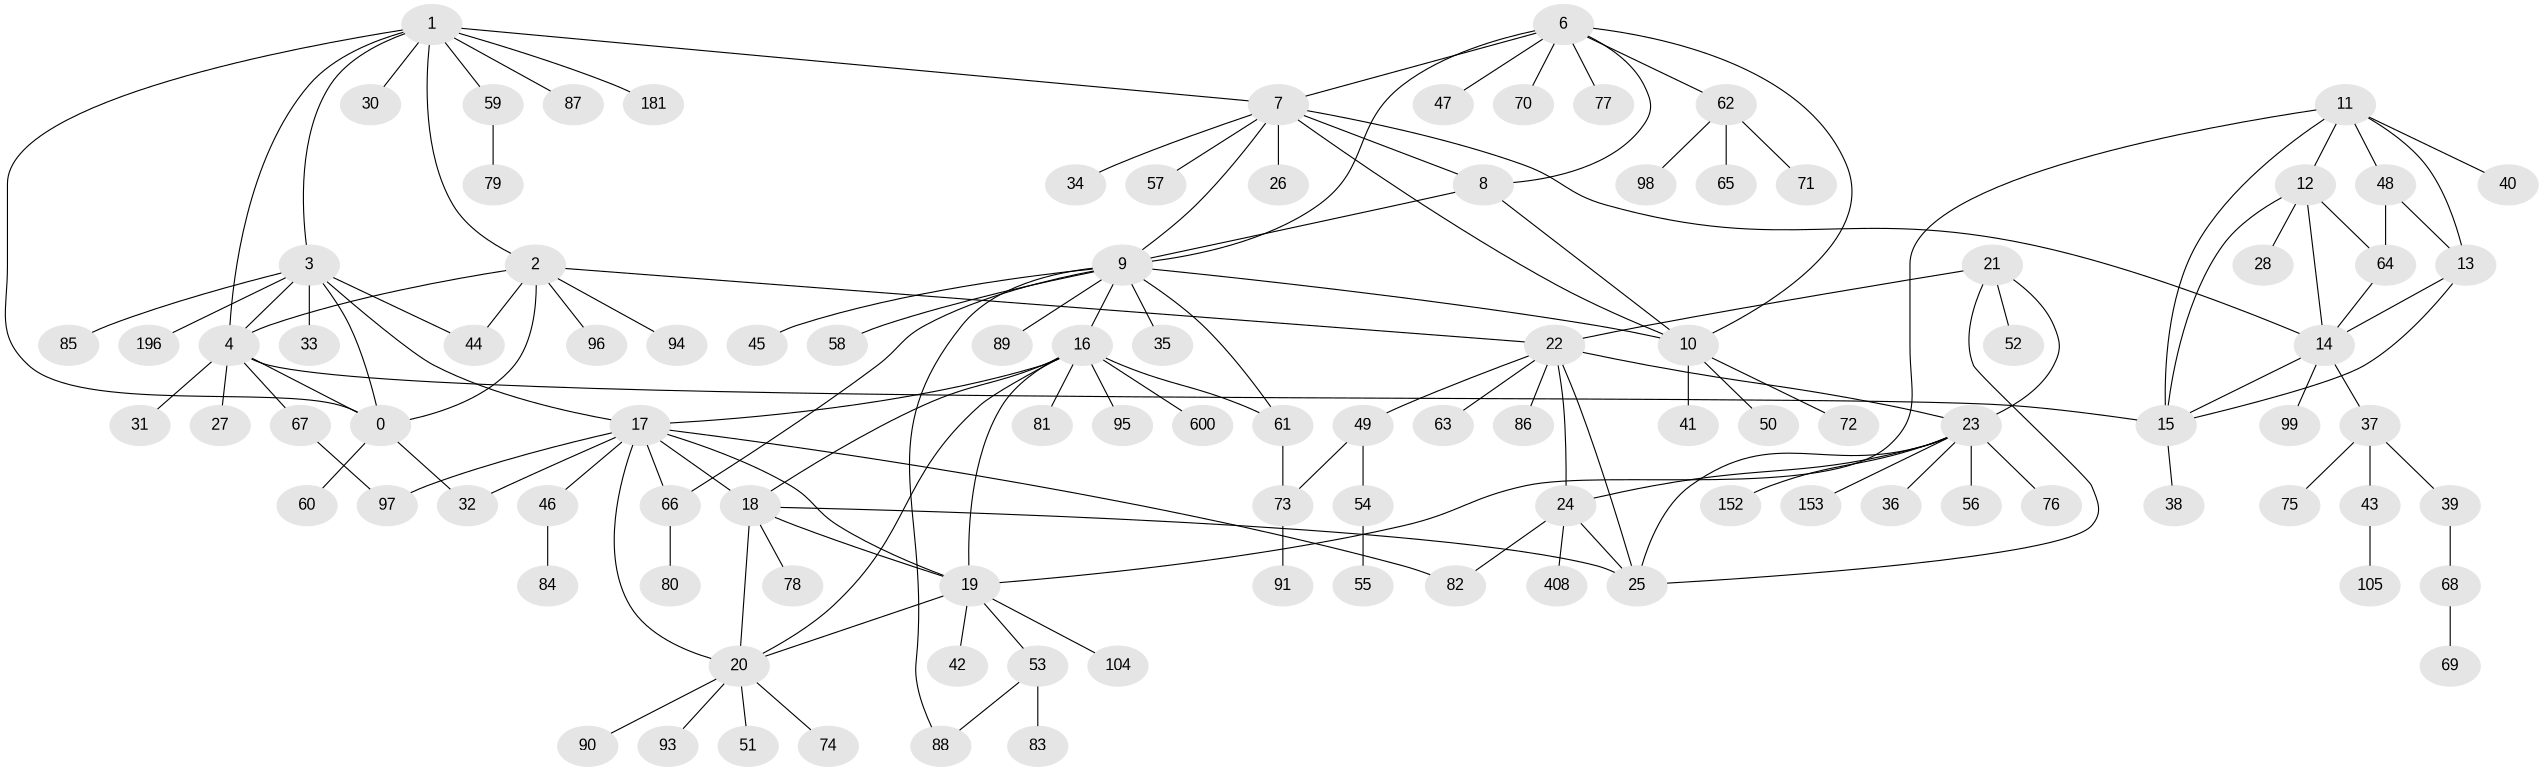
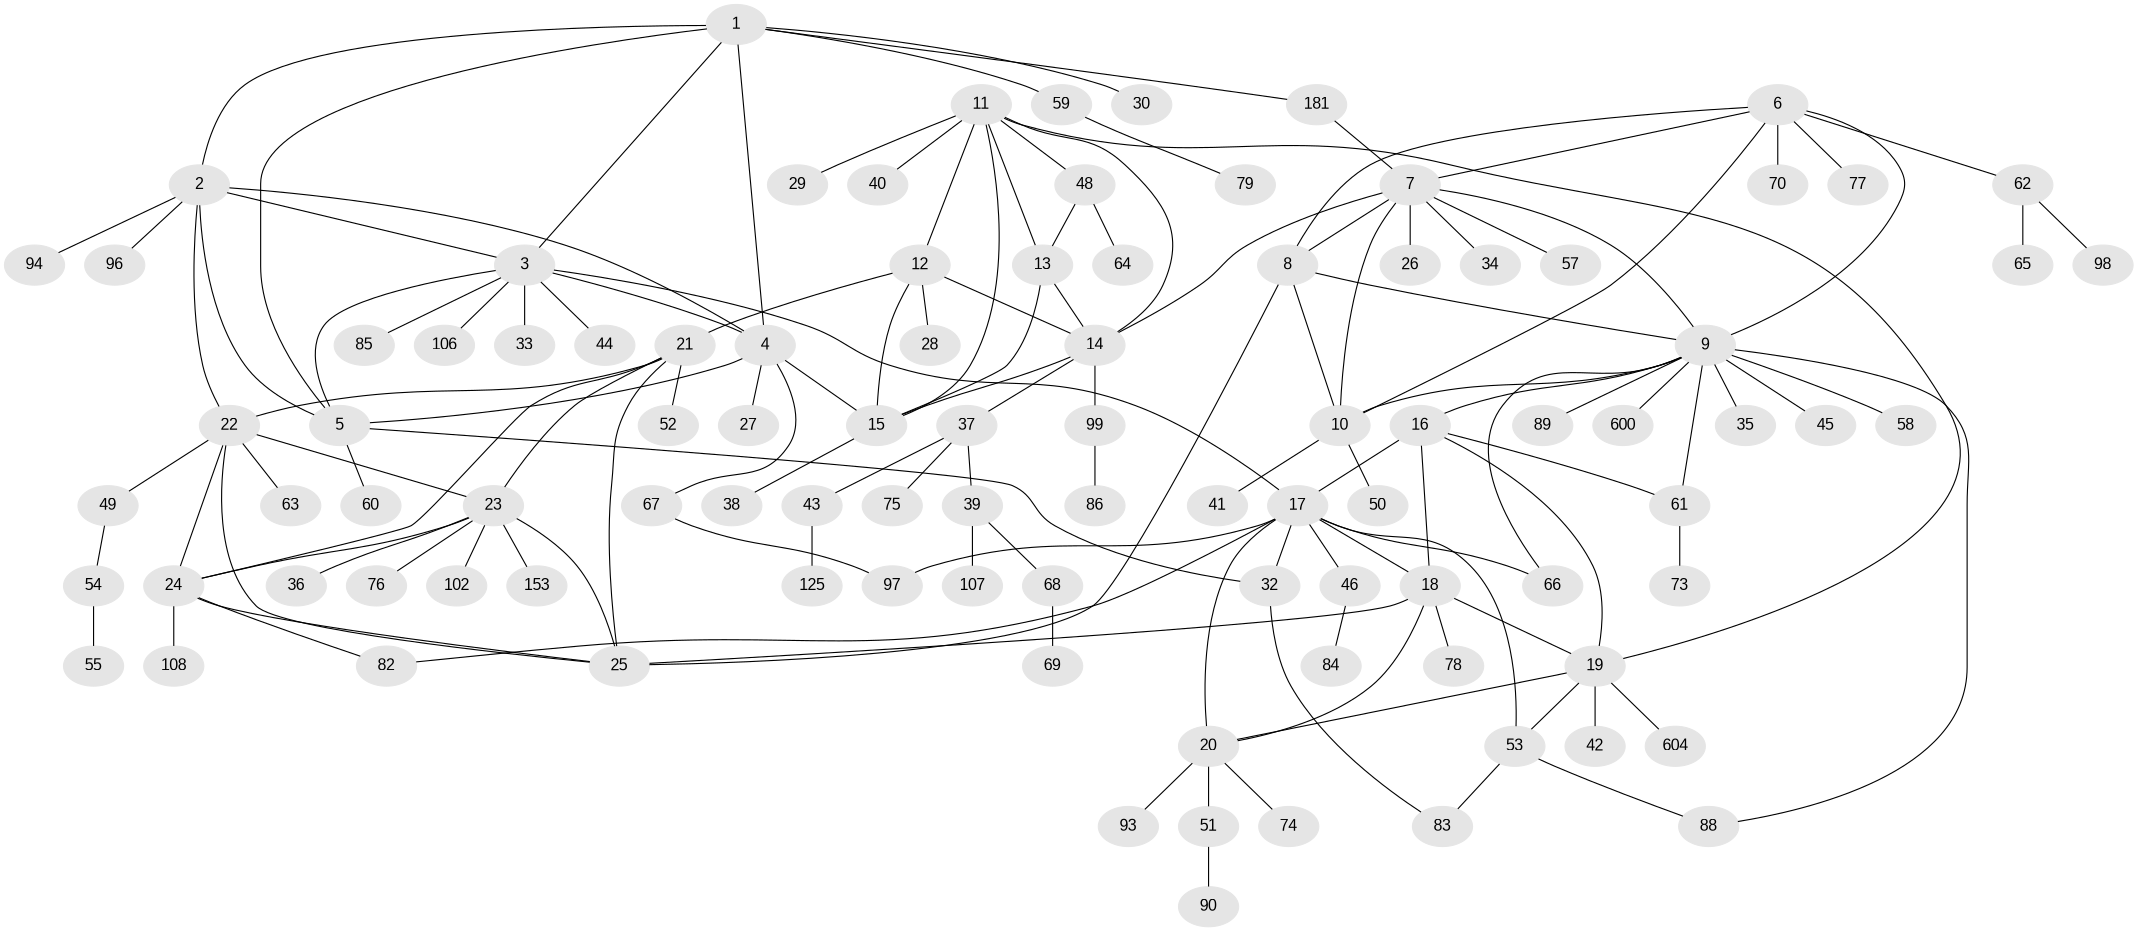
(855, 65) -> (1361, 142)
(573, 105) -> none
(1443, 105) -> none
none -> (798, 185)
(1806, 185) -> none
(2345, 225) -> (800, 300)
(505, 305) -> (362, 225)
(2355, 305) -> (1150, 191)
(149, 345) -> (444, 345)
(1143, 385) -> (1664, 385)
(1539, 385) -> (1095, 466)
(140, 426) -> none
(381, 426) -> (340, 426)
(1042, 426) -> none
(1122, 426) -> none
(1849, 426) -> none
(1323, 465) -> none
(918, 483) -> none
none -> (454, 484)
(809, 499) -> (1474, 570)
(1731, 506) -> (457, 586)
(1971, 506) -> none
(670, 586) -> none
none -> (972, 586)
(1283, 586) -> none
(1557, 586) -> (174, 666)
(2370, 586) -> (812, 586)
none -> (1037, 627)
(1118, 666) -> (1675, 746)
(664, 706) -> (1209, 867)
none -> (1325, 731)
